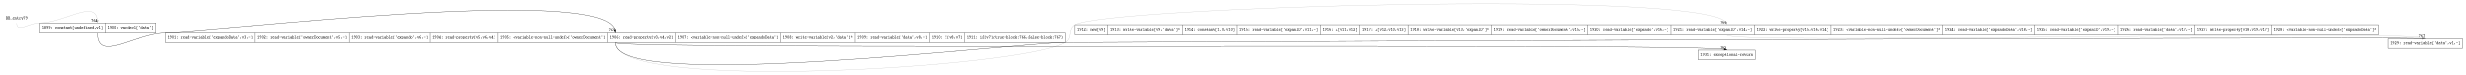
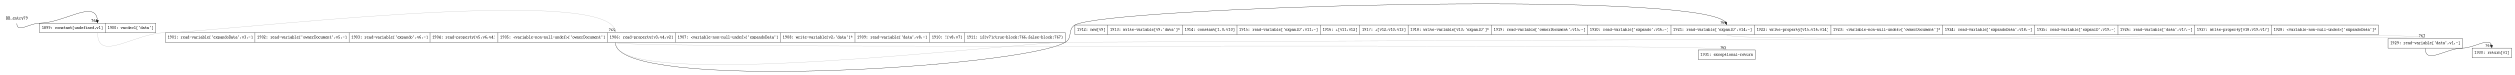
(1161, 14) -> (1161, 14)
(353, 18) -> (353, 18)
(58, 20) -> (58, 20)
(1516, 40) -> (1516, 40)
(1170, 46) -> (1170, 46)
none -> (2492, 53)
